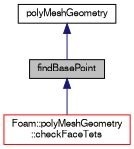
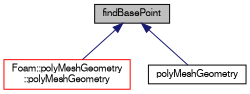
(67, 47) -> (168, 48)
(67, 130) -> (67, 74)
